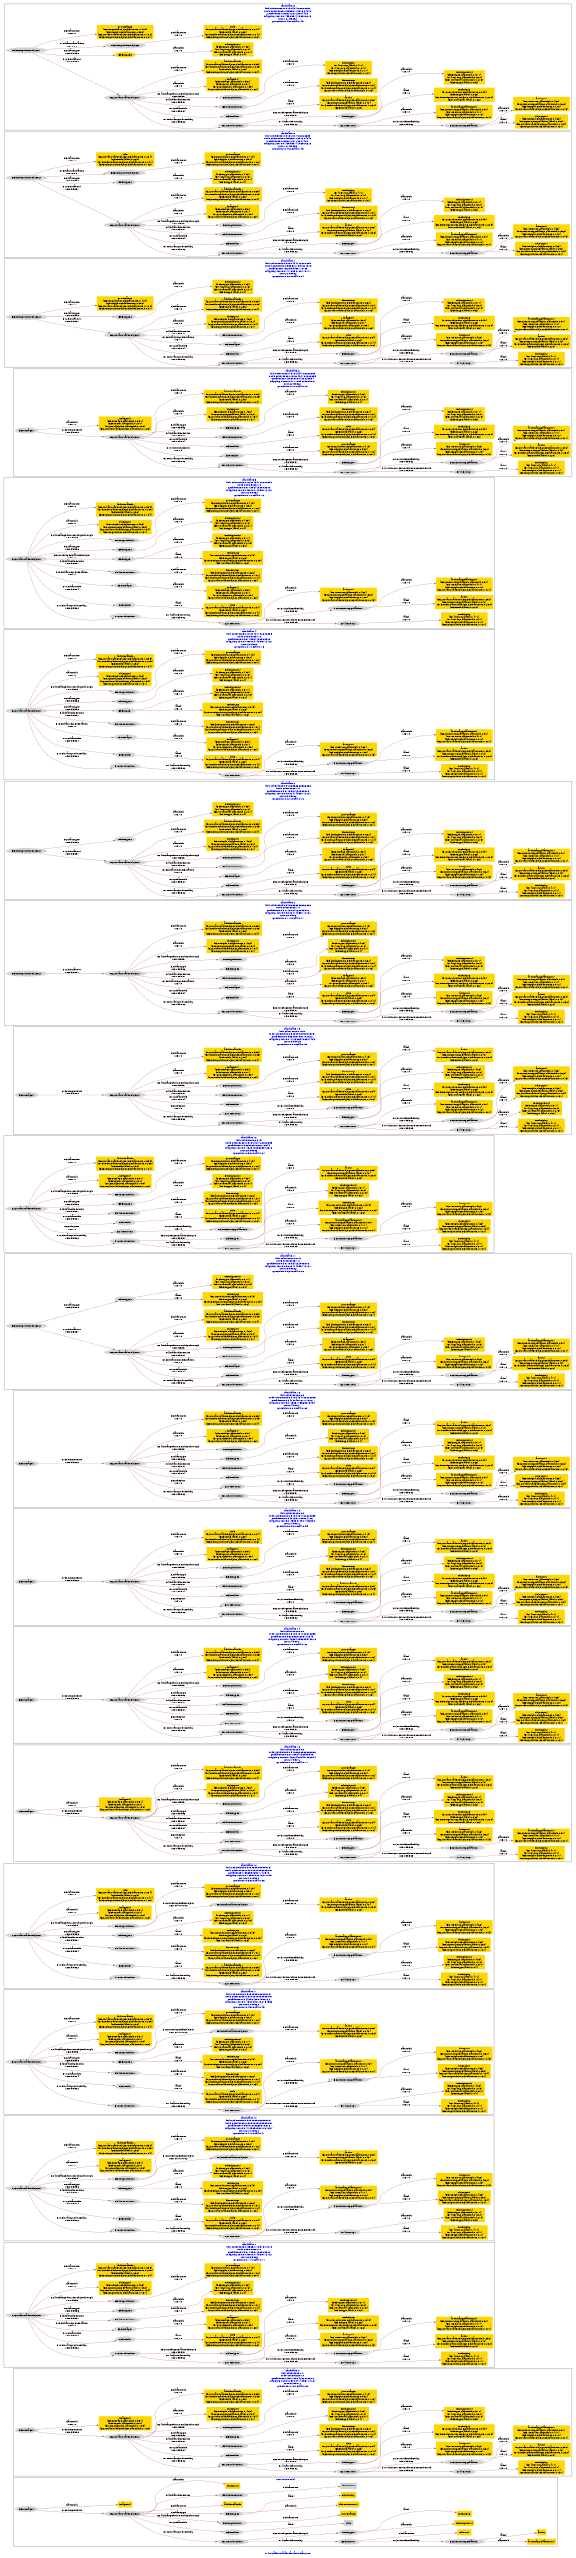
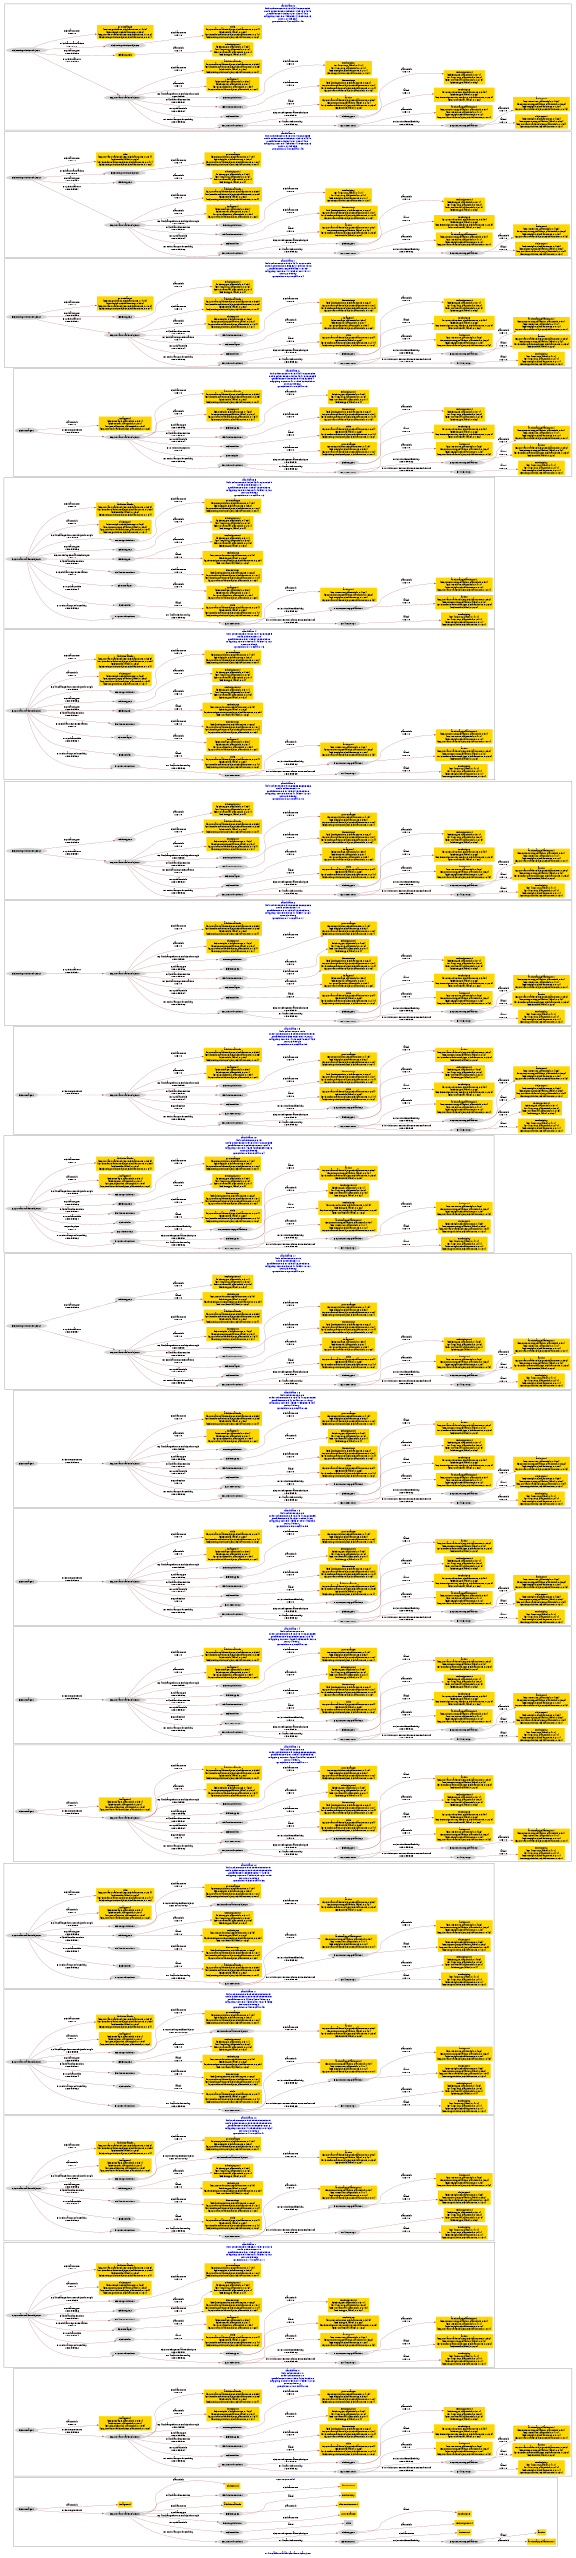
(349, 2486) -> (349, 2486)
(464, 2532) -> (464, 2532)
